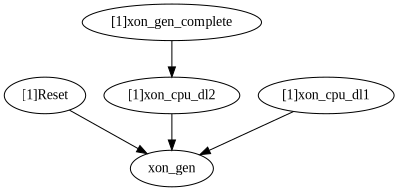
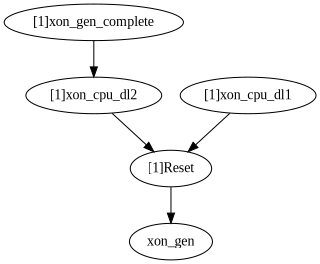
(172, 127) -> (129, 129)
(251, 131) -> (213, 129)
